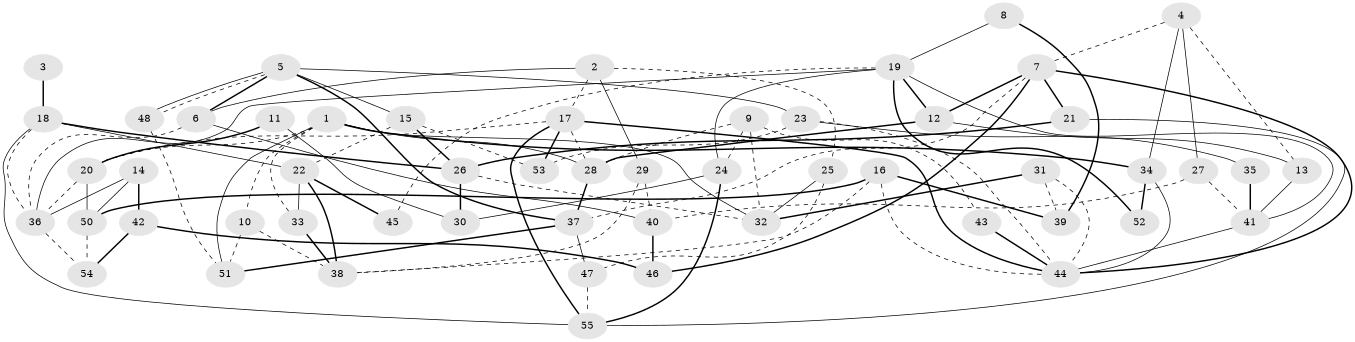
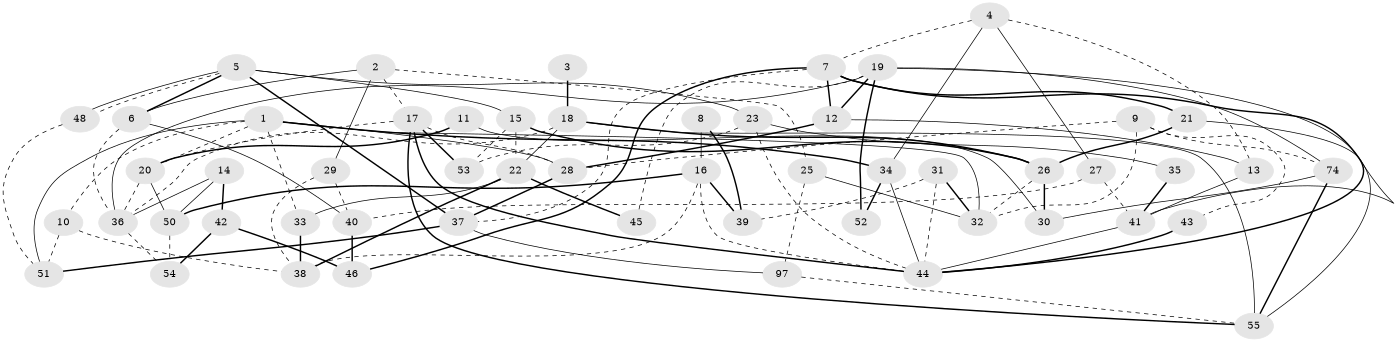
(949, 42) -> (701, 145)
(722, 171) -> (1333, 171)
(588, 274) -> (782, 274)
